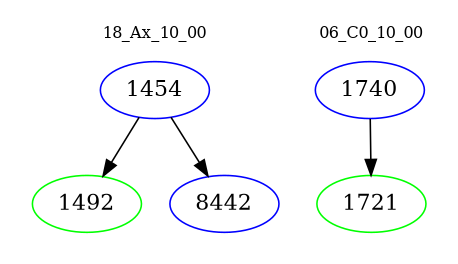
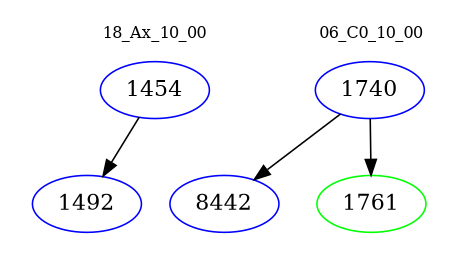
(185, 140) -> (313, 135)
(87, 204) -> (87, 204)
(371, 204) -> (371, 204)
